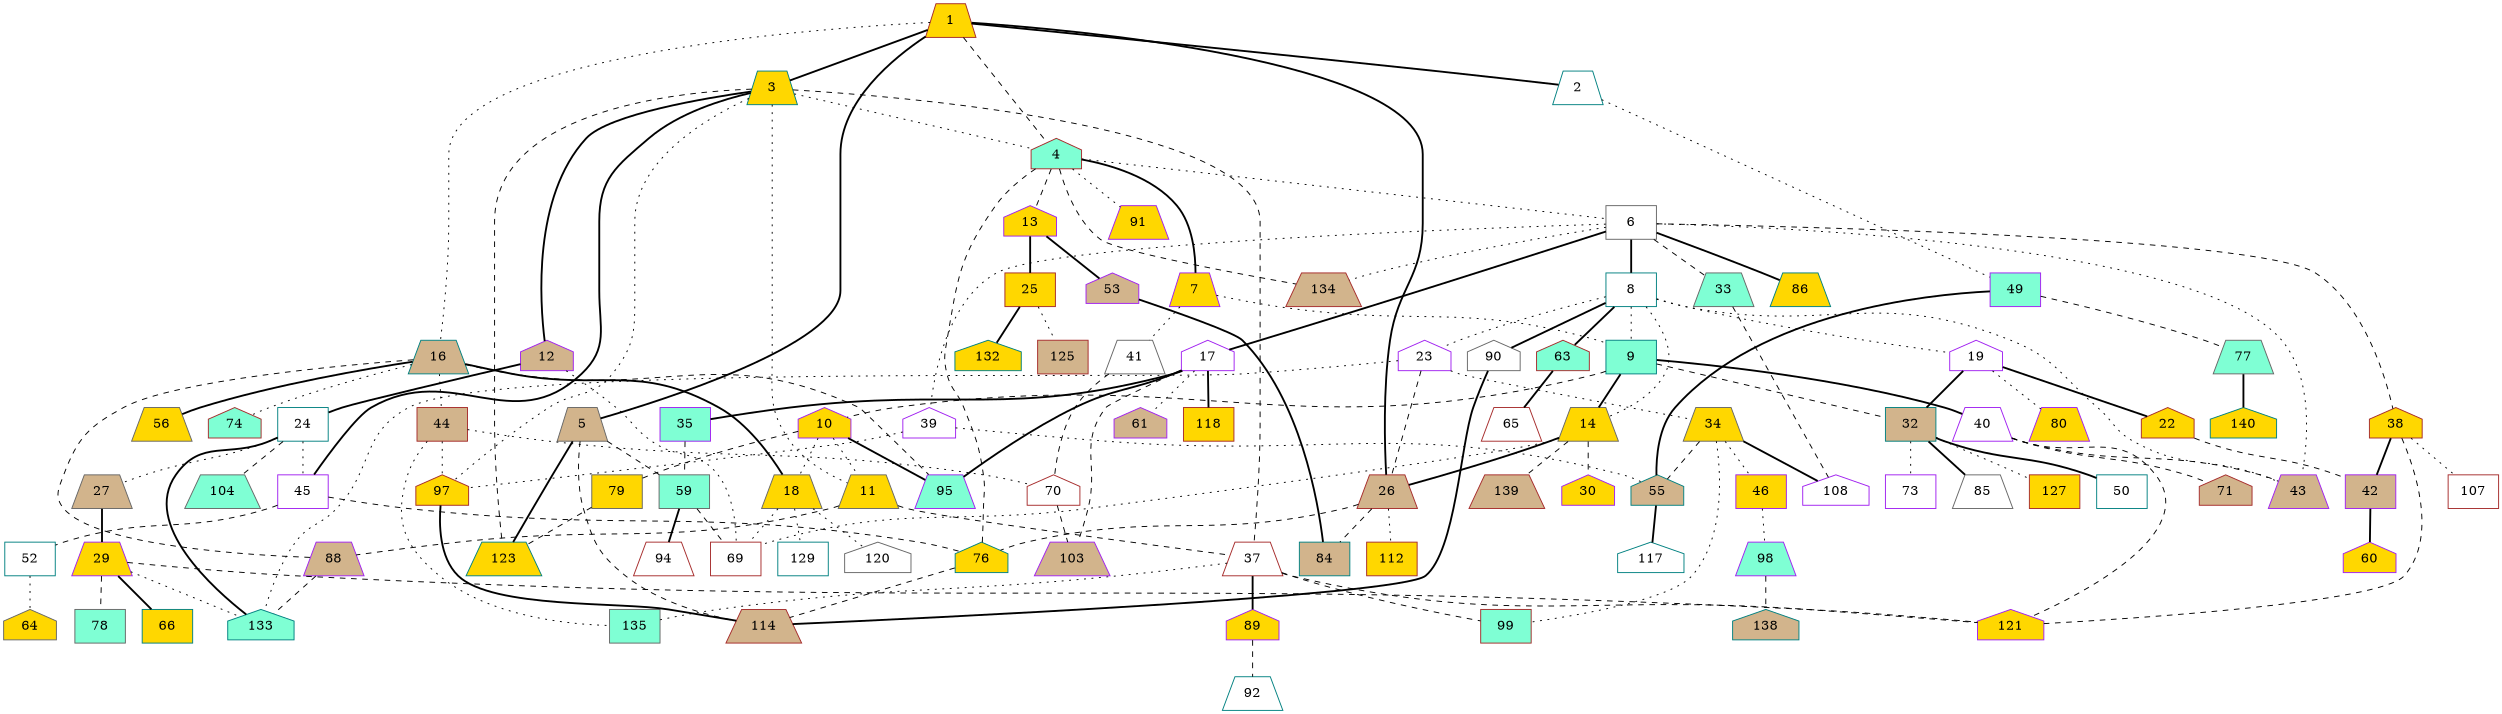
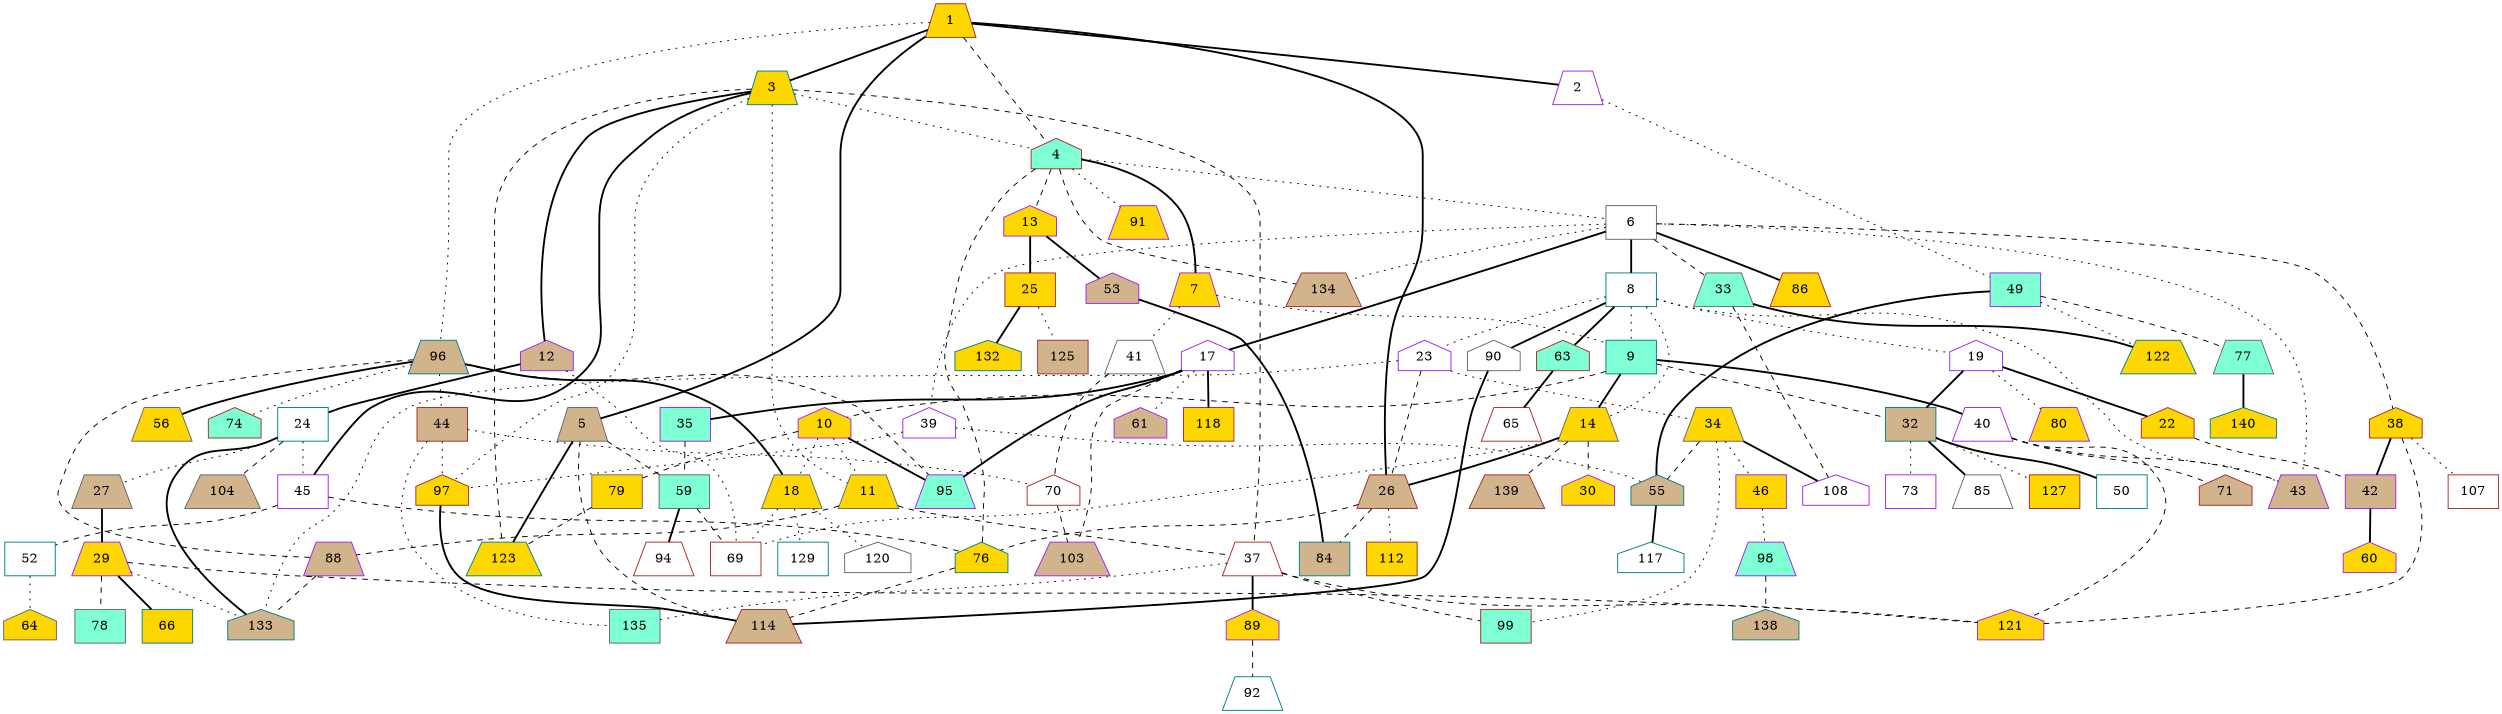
(1578, 88) -> (1578, 88)
(1800, 290) -> (1800, 290)
(438, 357) -> (438, 357)
none -> (2158, 357)
(223, 492) -> (223, 492)
(261, 626) -> (261, 626)
